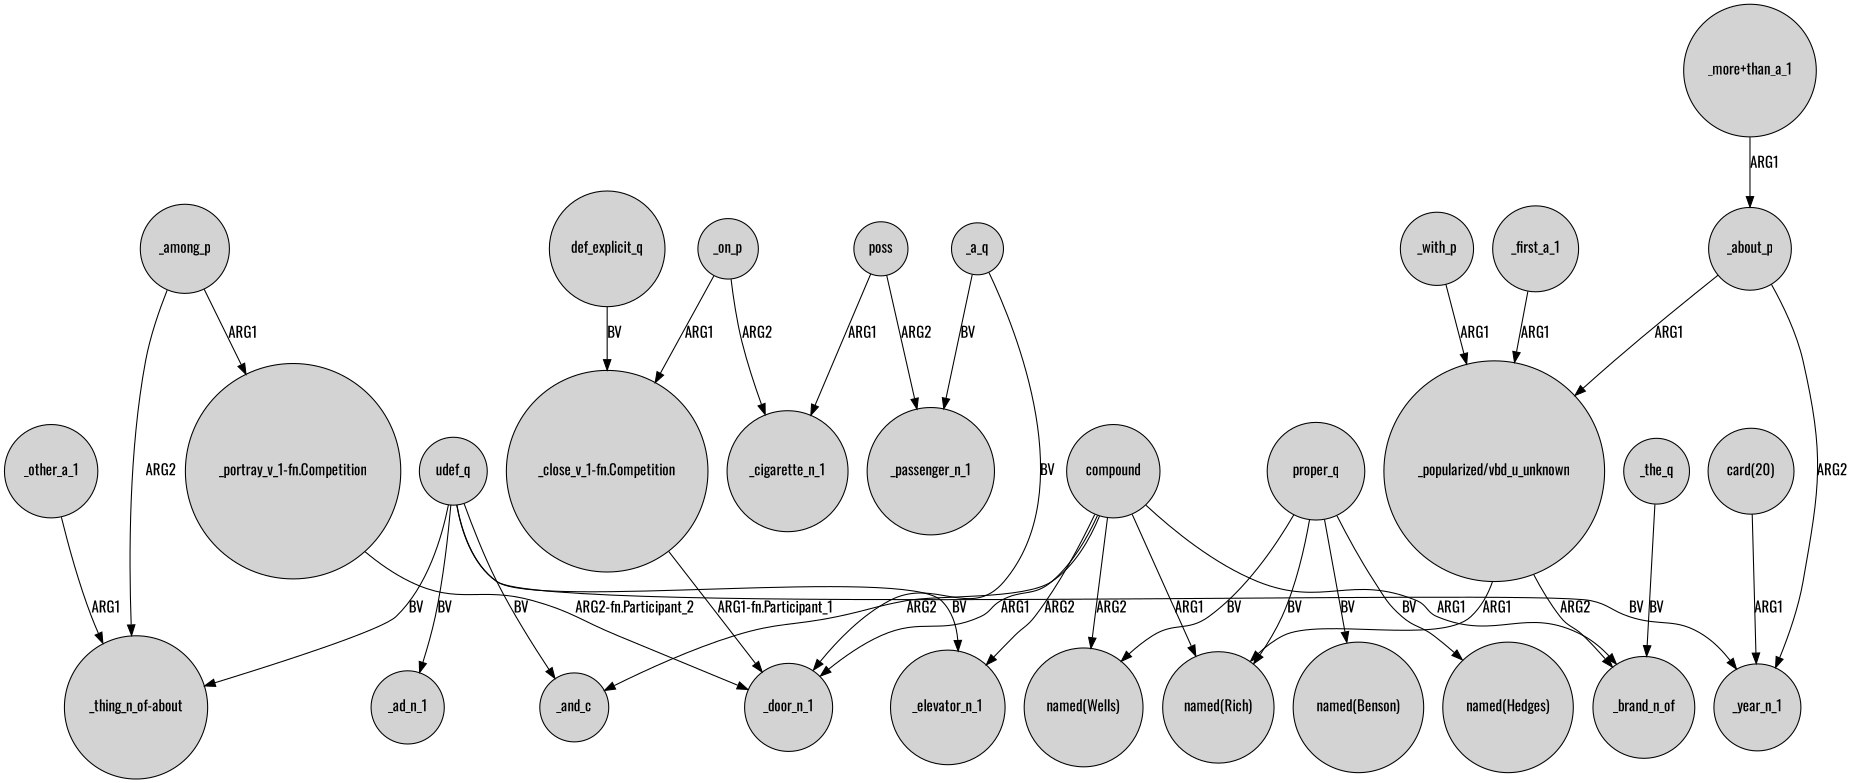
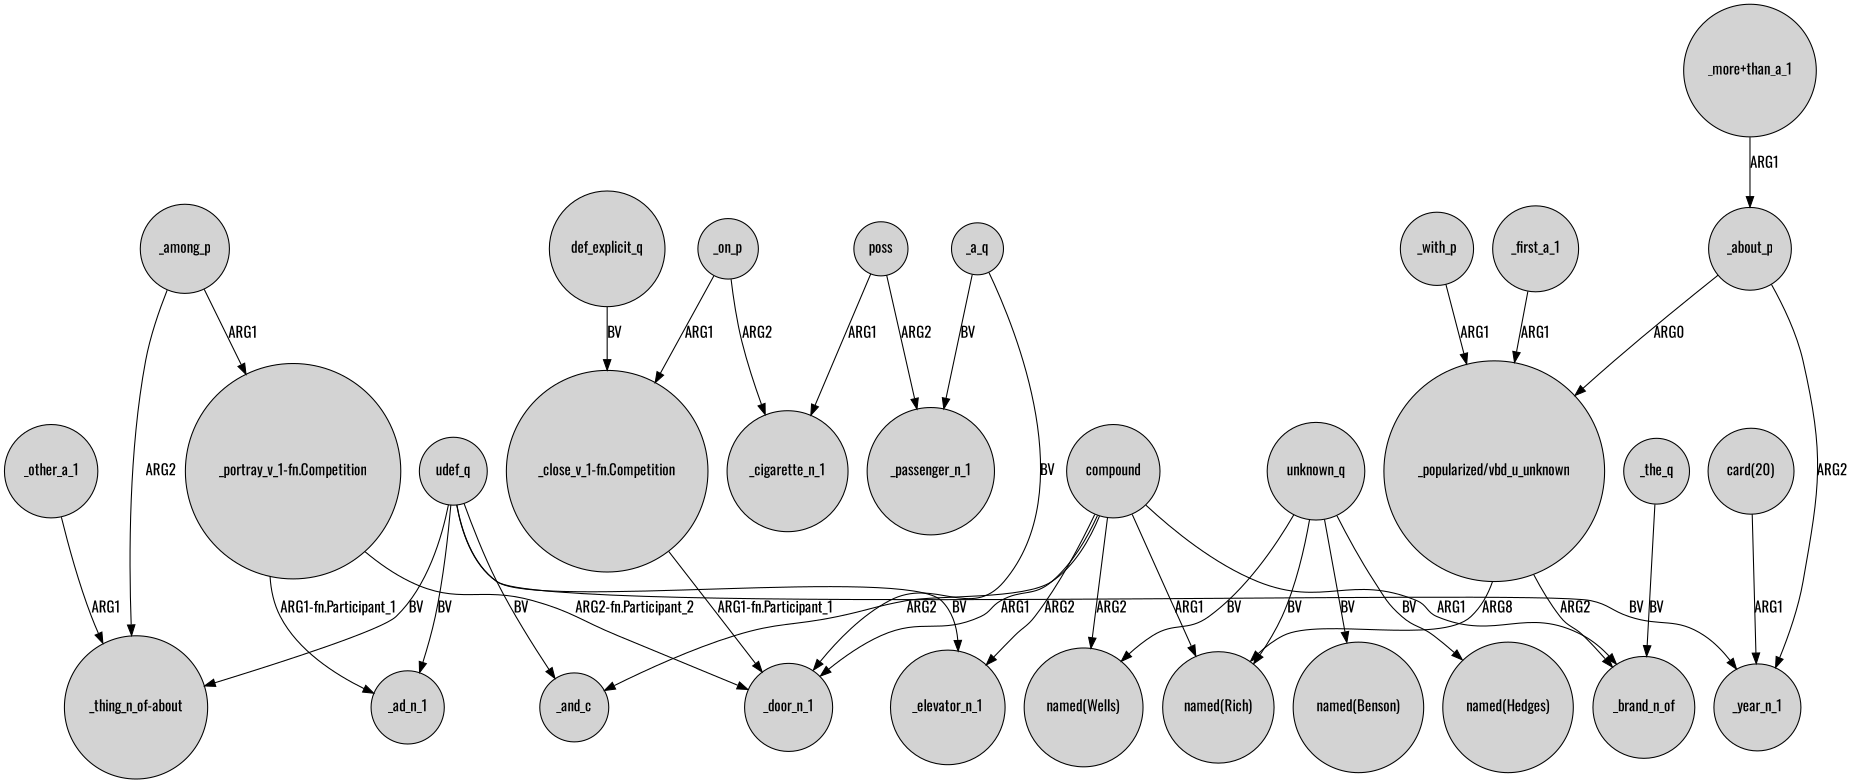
(1669, 334) -> (1669, 334)
(1316, 471) -> (1316, 471)
(1497, 609) -> (1497, 609)
none -> (301, 645)
